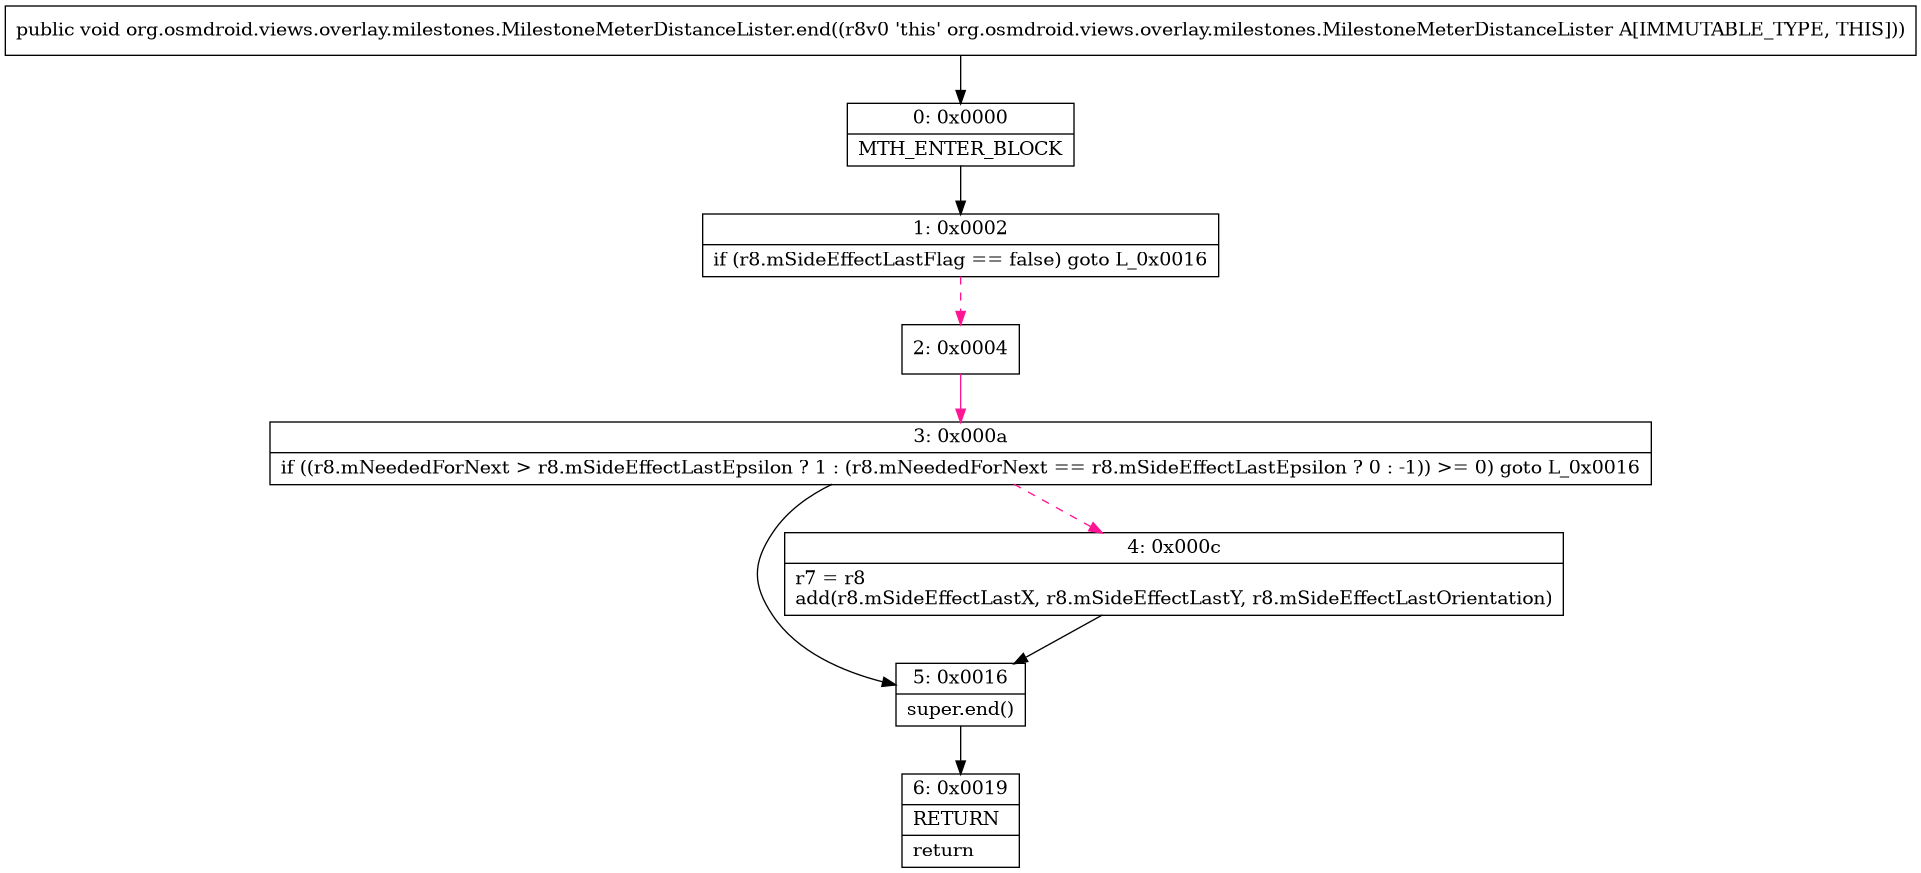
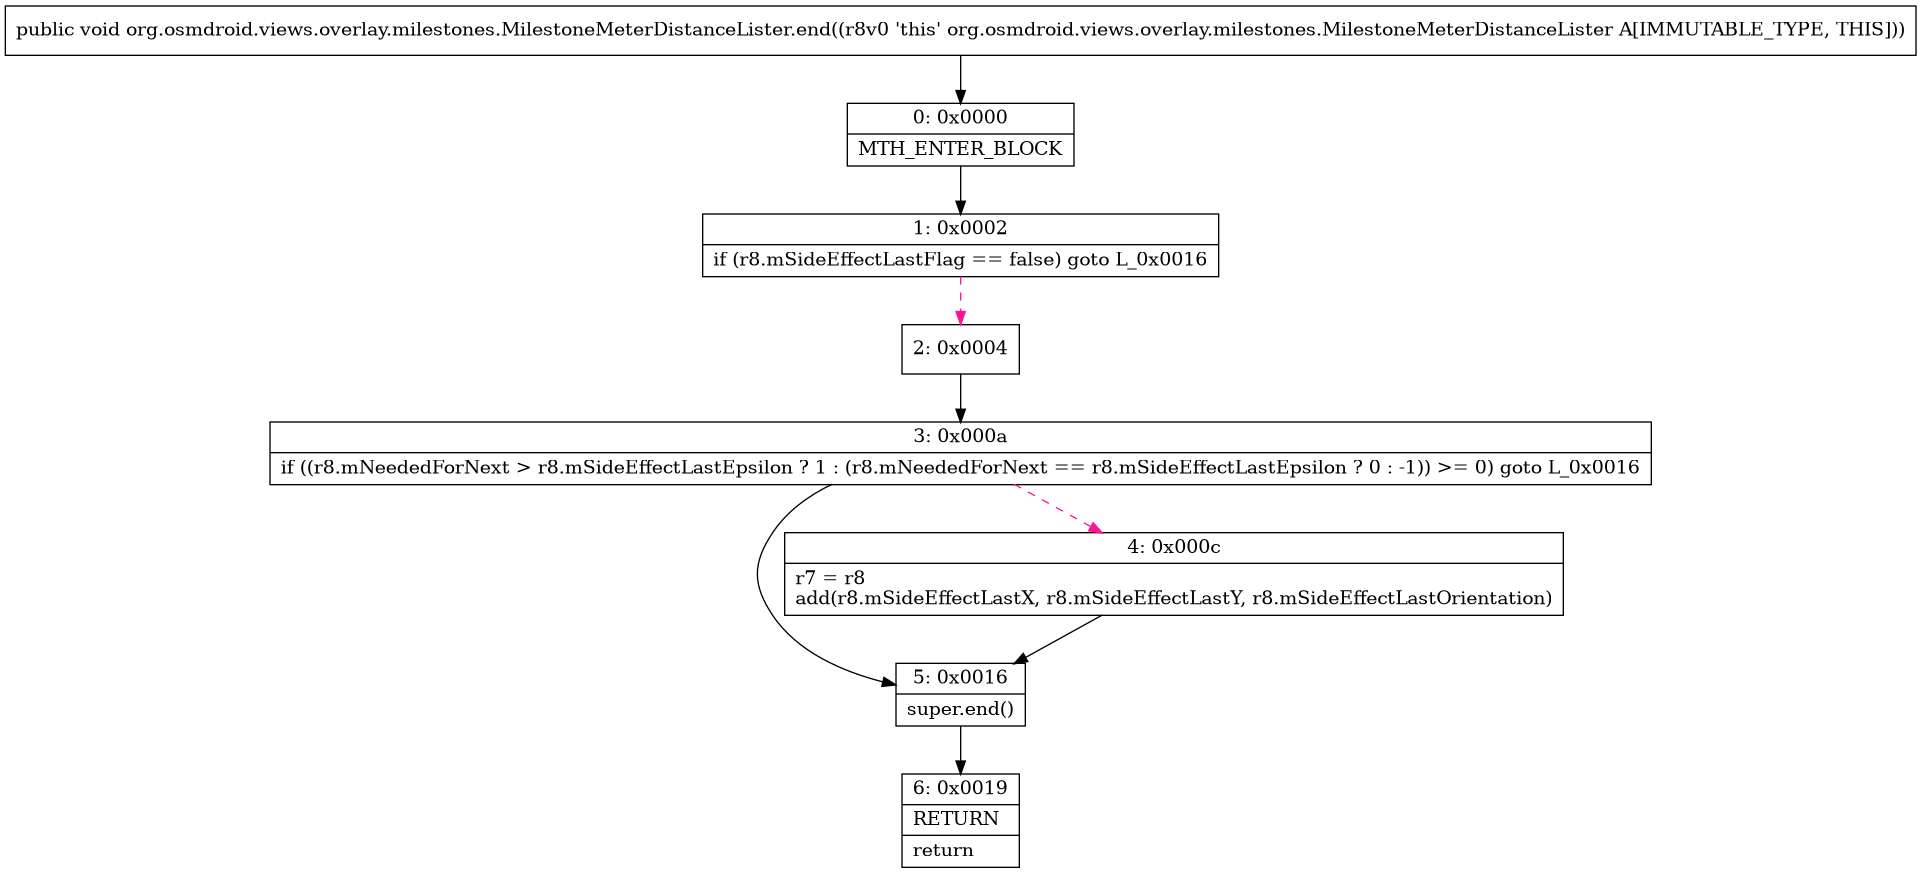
(961, 391) -> (961, 391)
